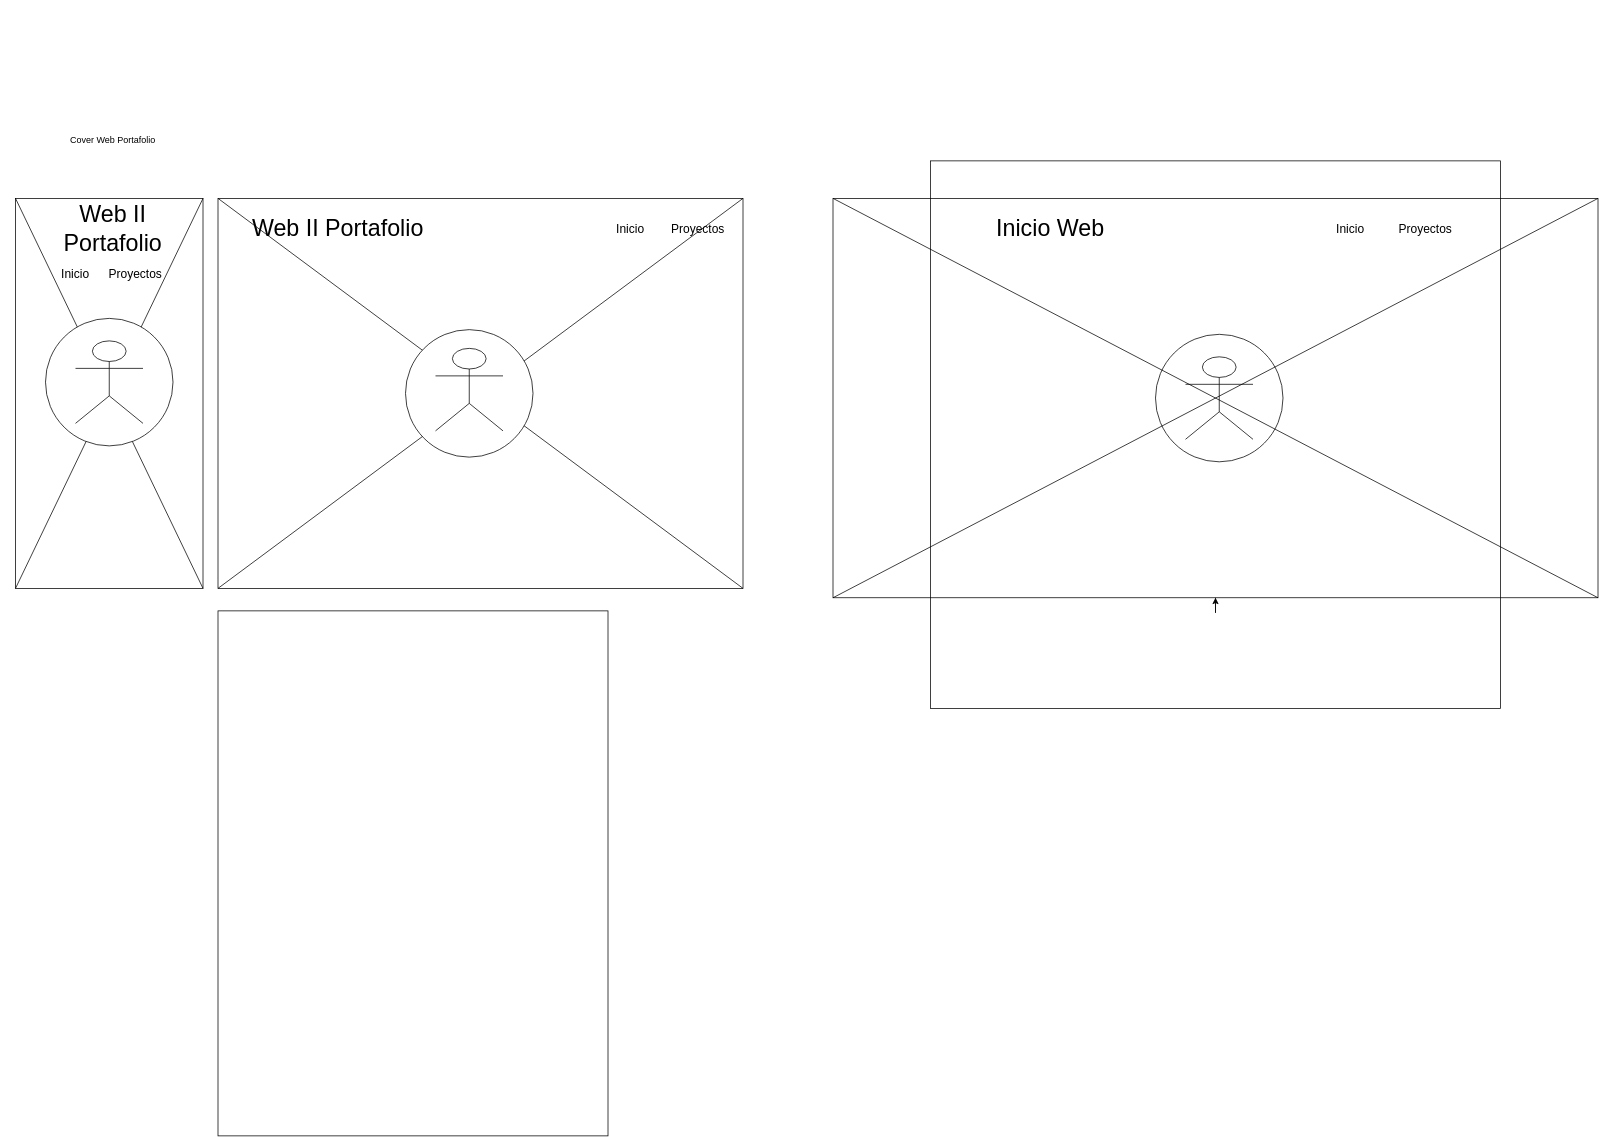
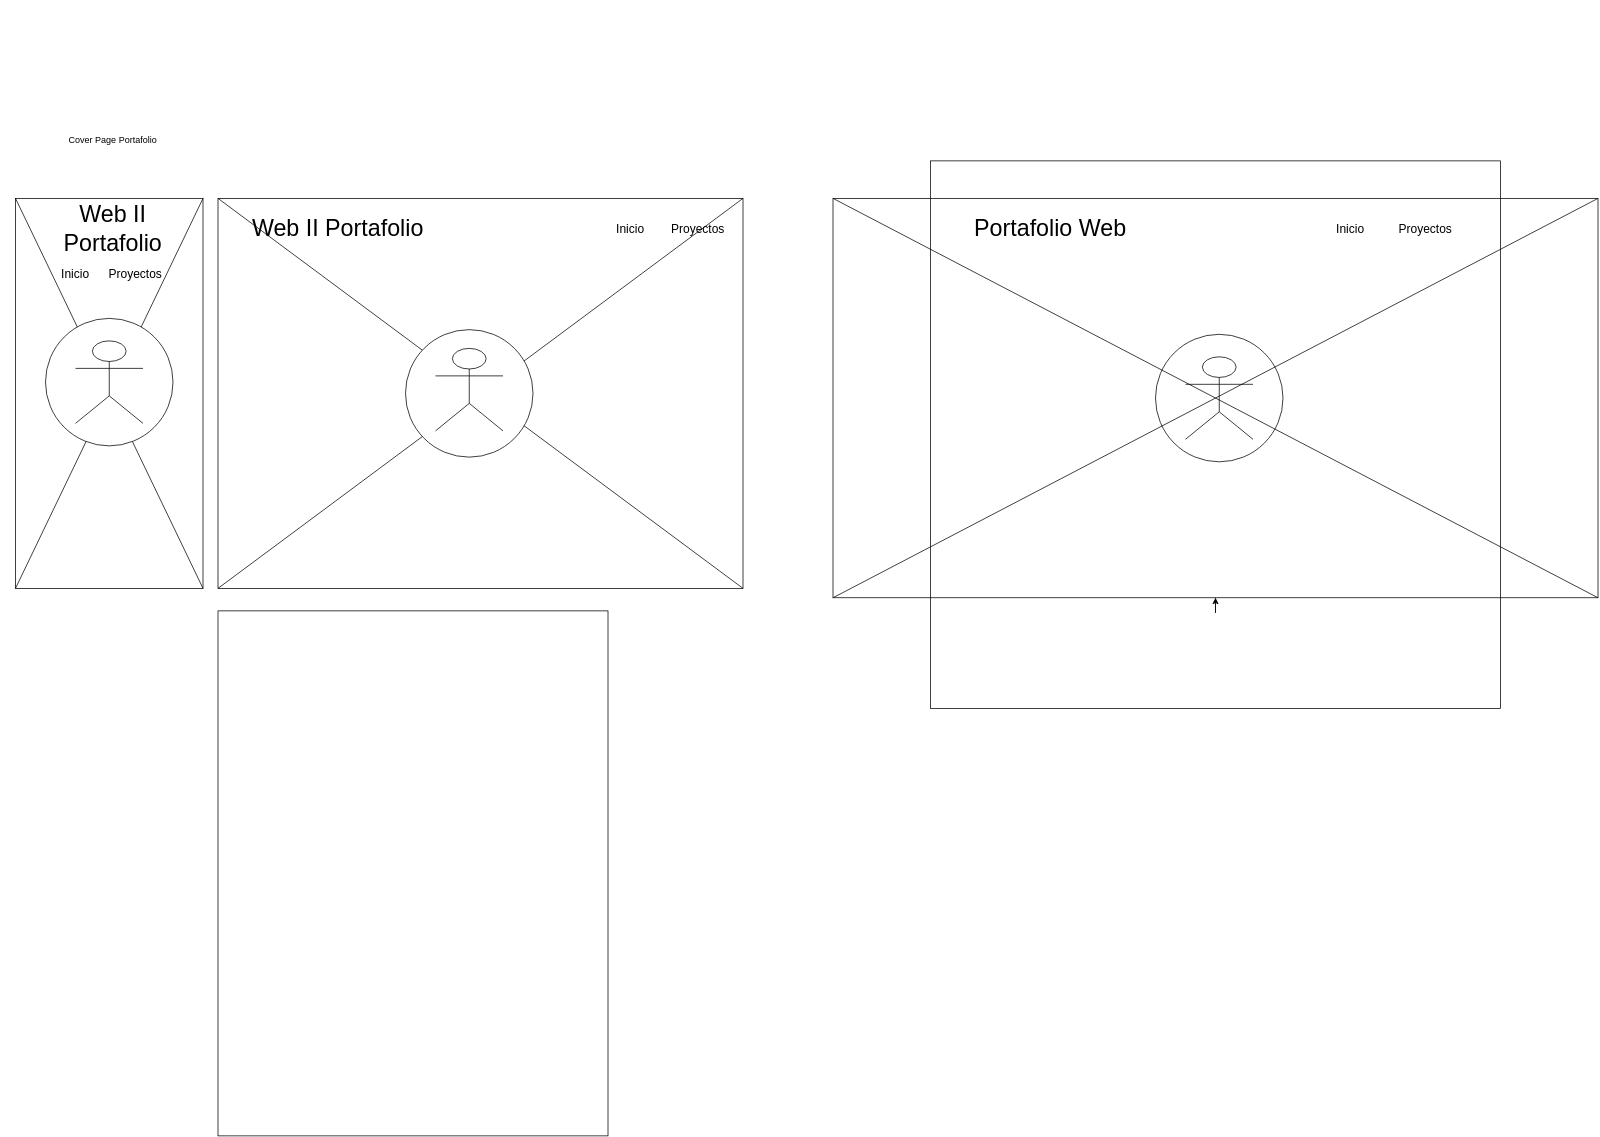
(113, 141) -> (113, 141)
(1050, 228) -> (1050, 228)
